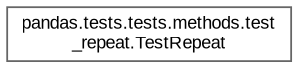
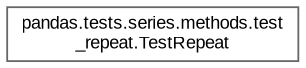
(149, 34) -> (153, 34)
